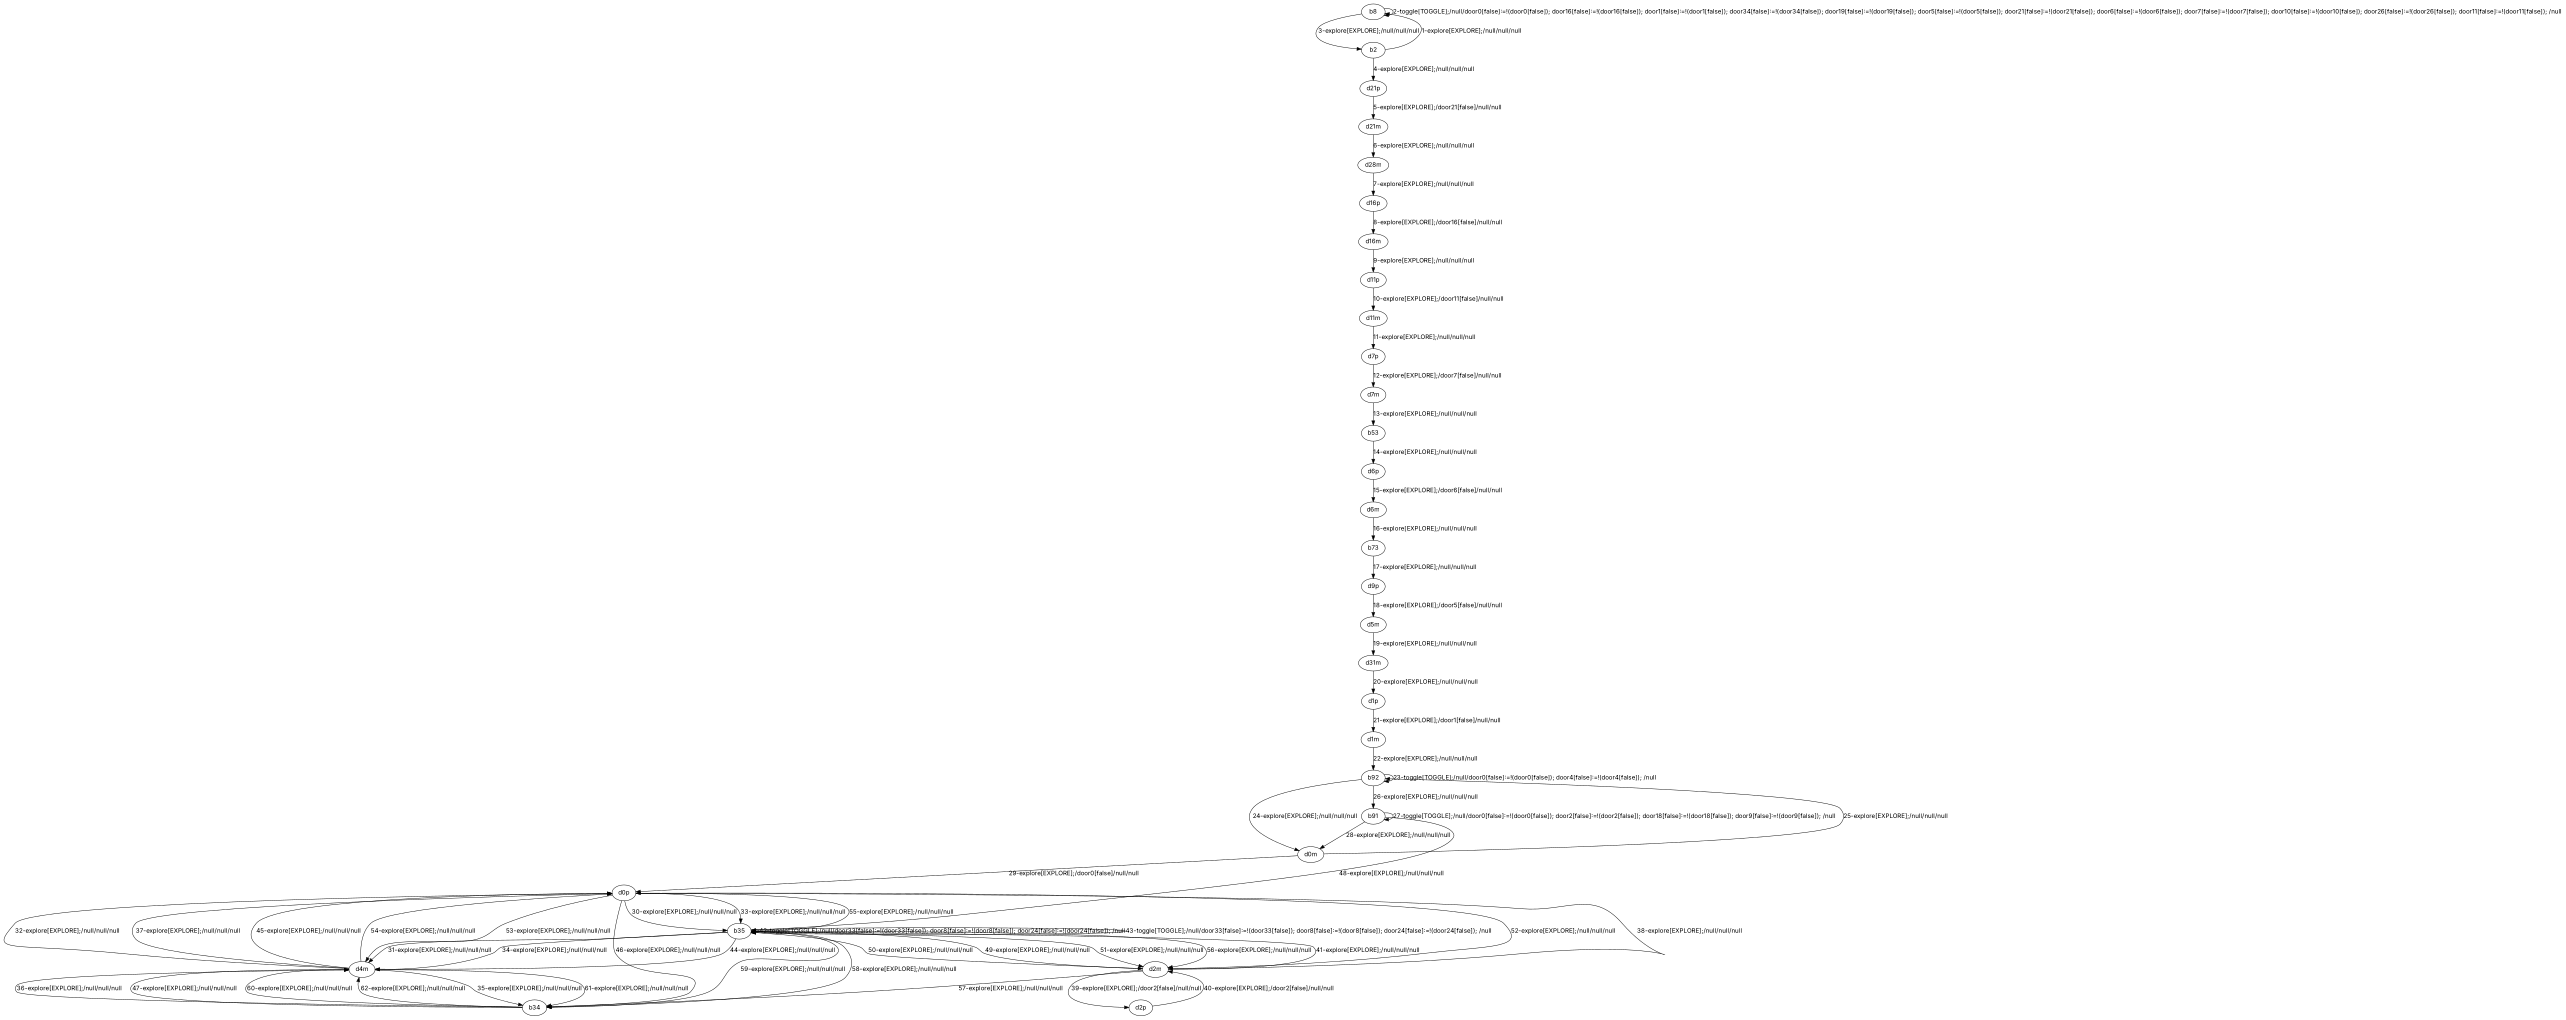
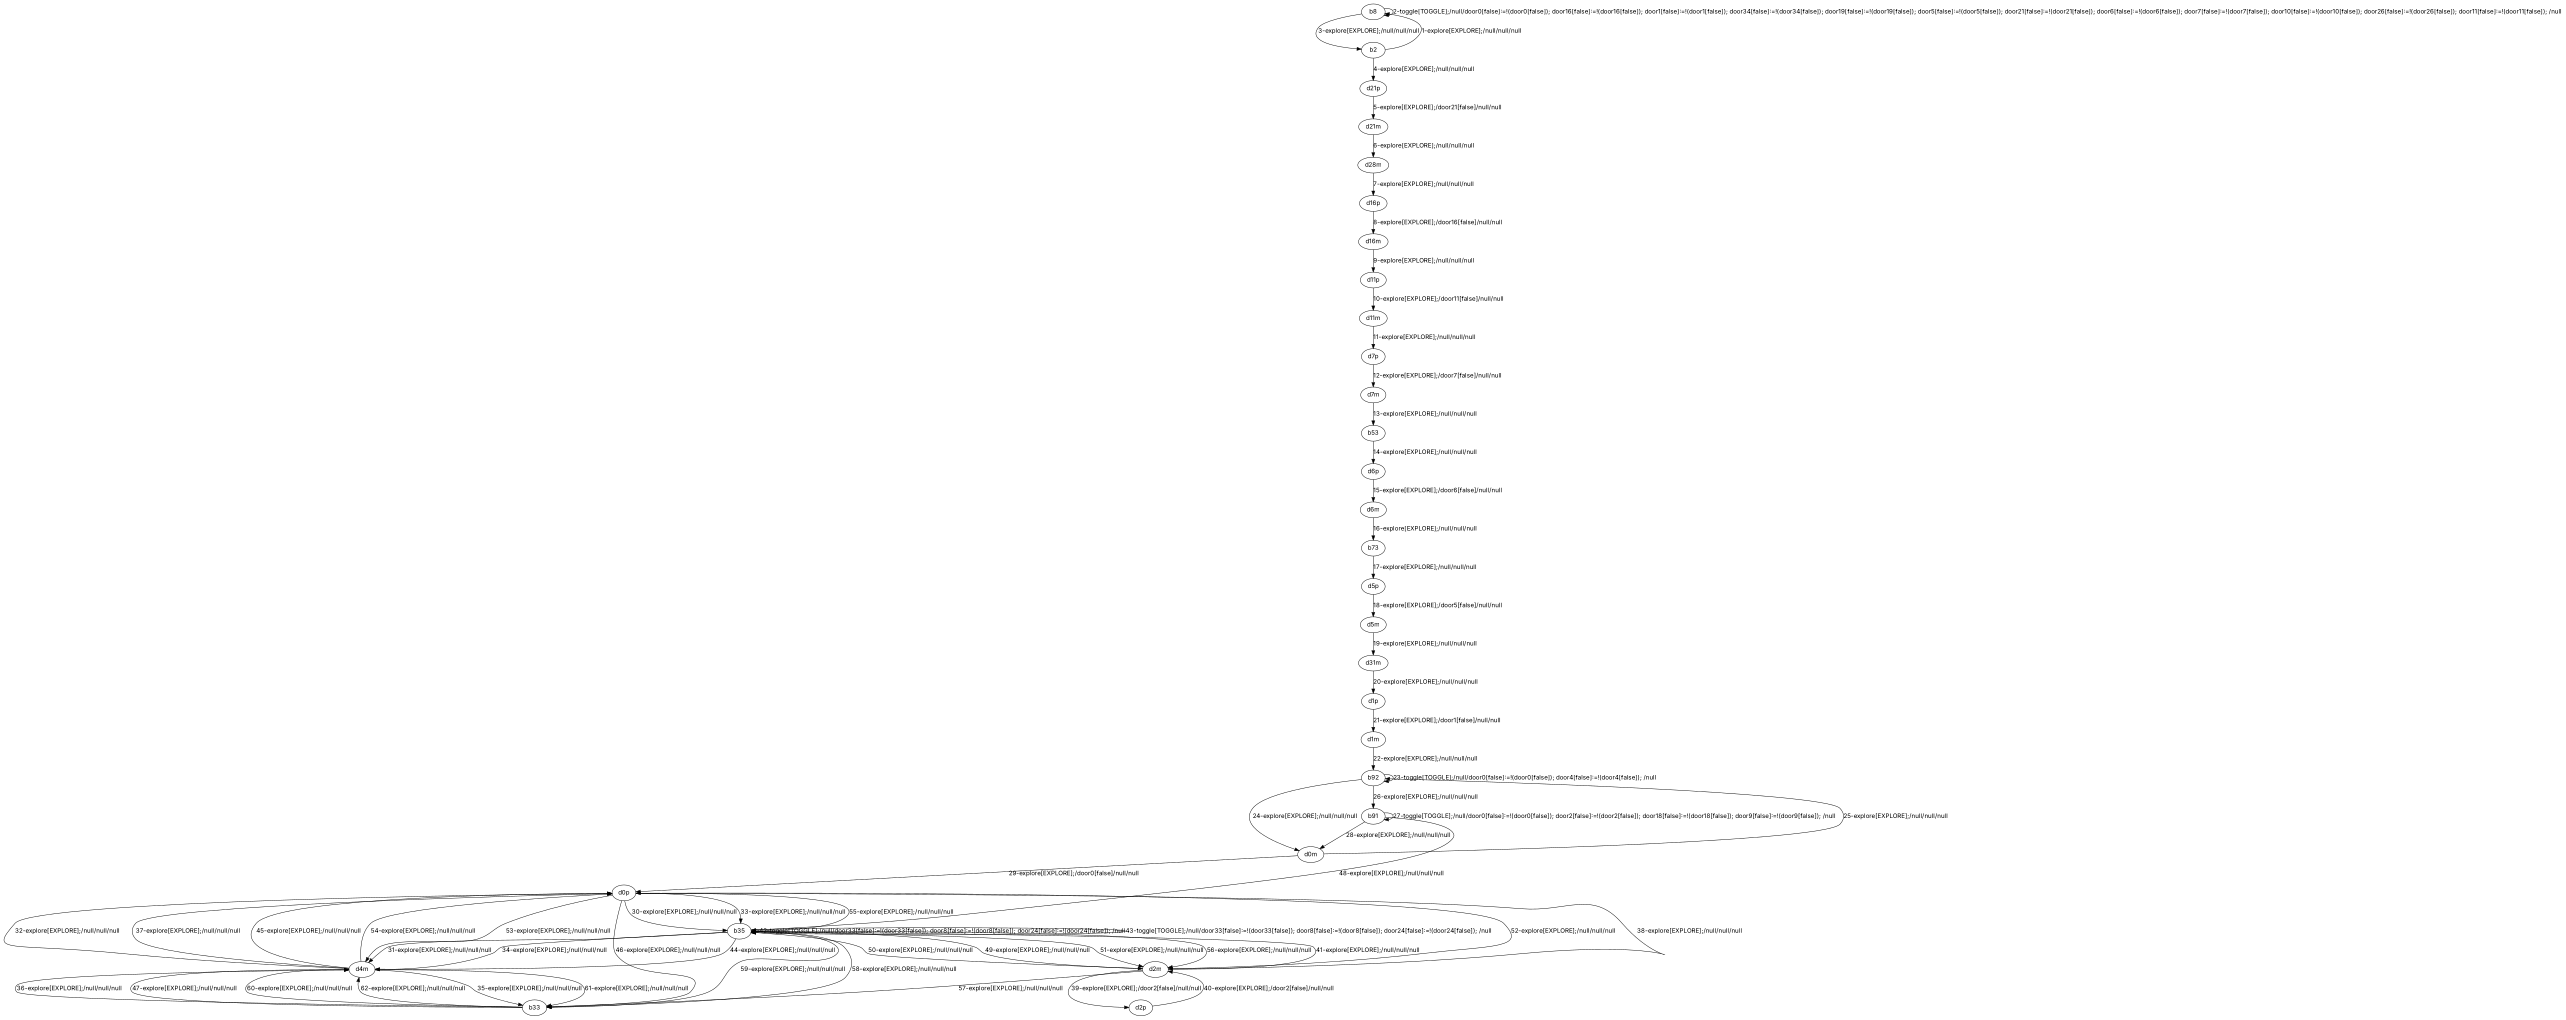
(1373, 586) -> (1373, 586)
(535, 1008) -> (535, 1008)
